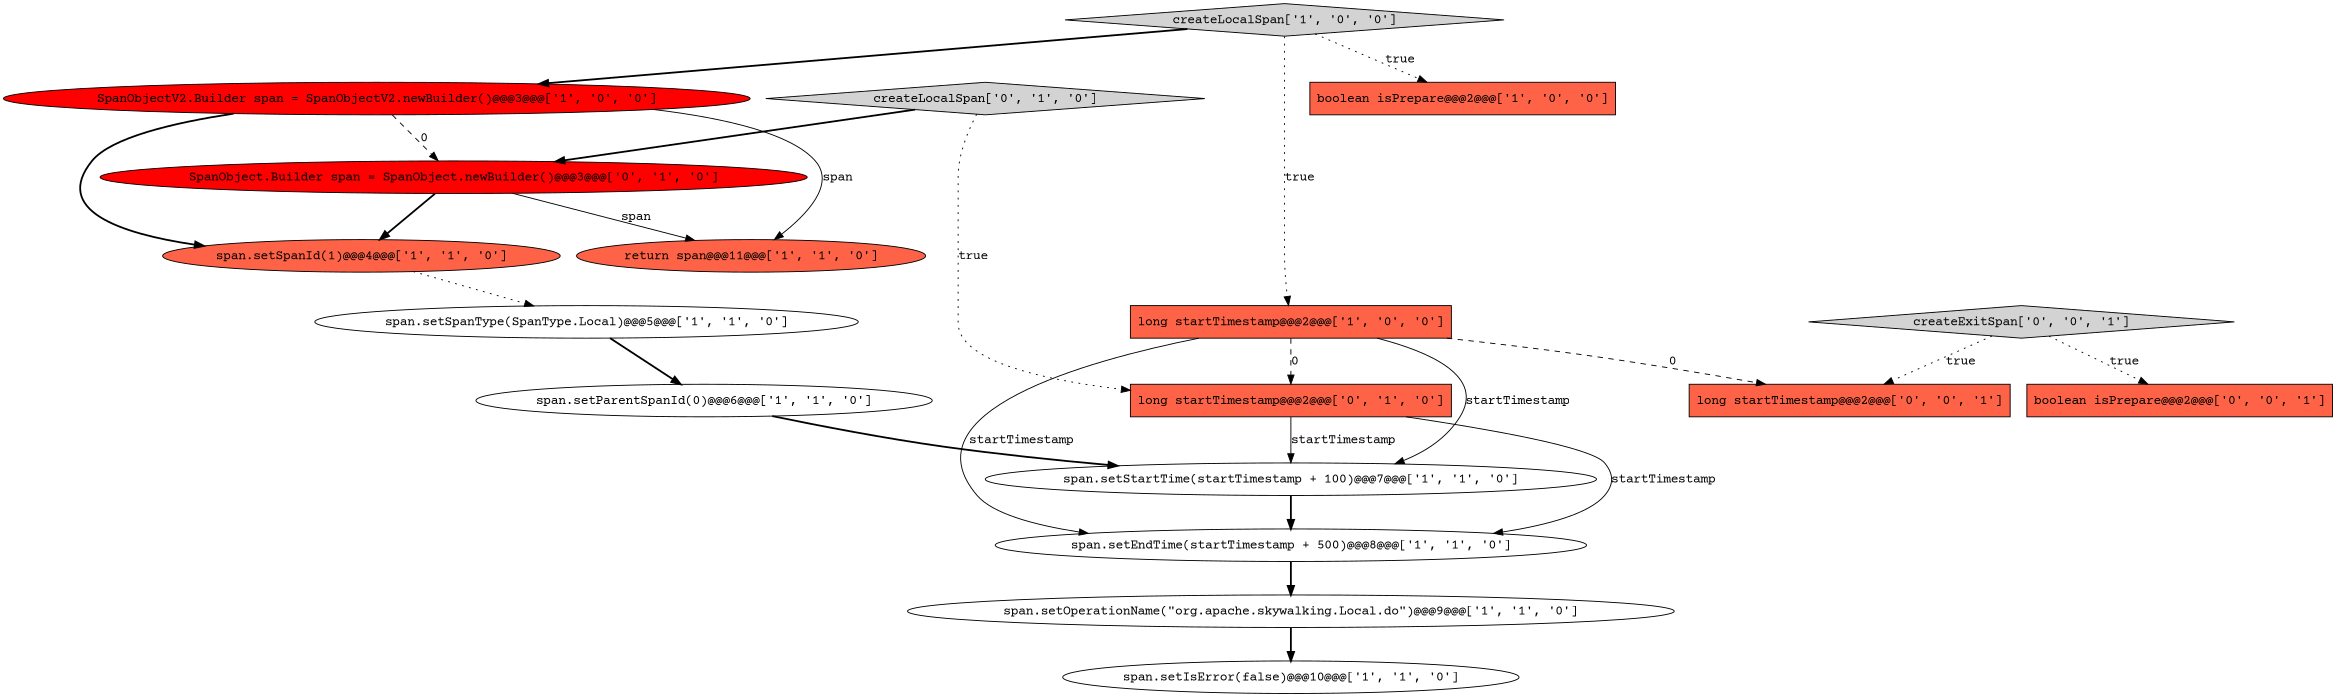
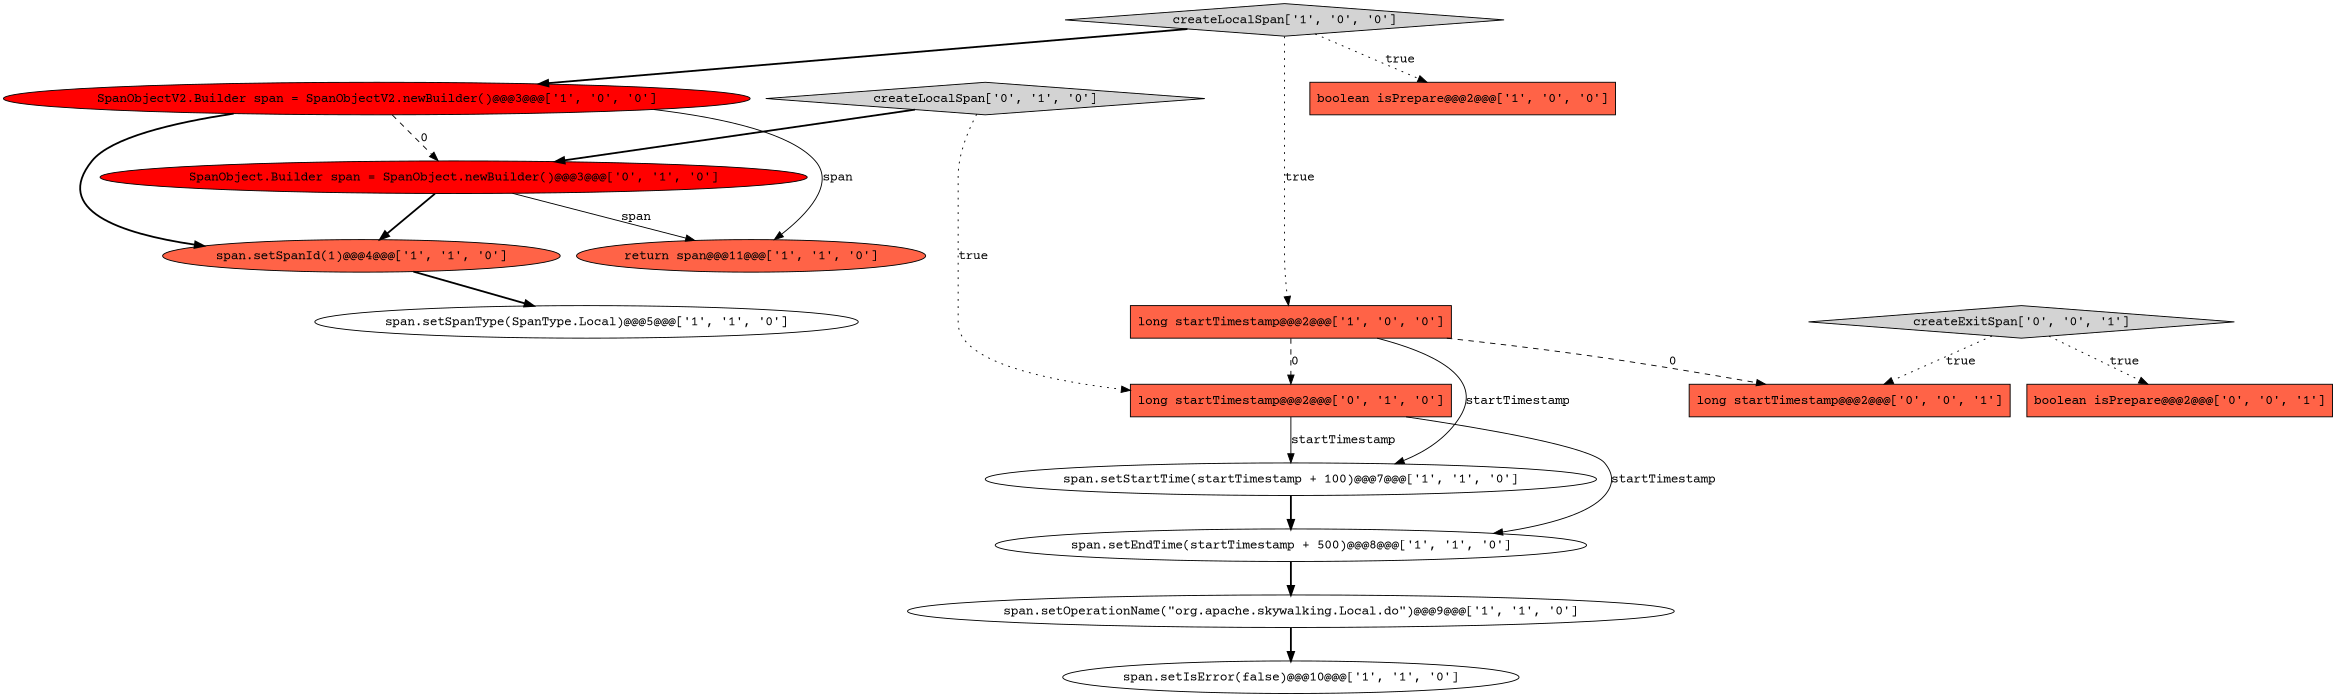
(469, 288) -> (469, 288)
(704, 401) -> none
(997, 408) -> none
